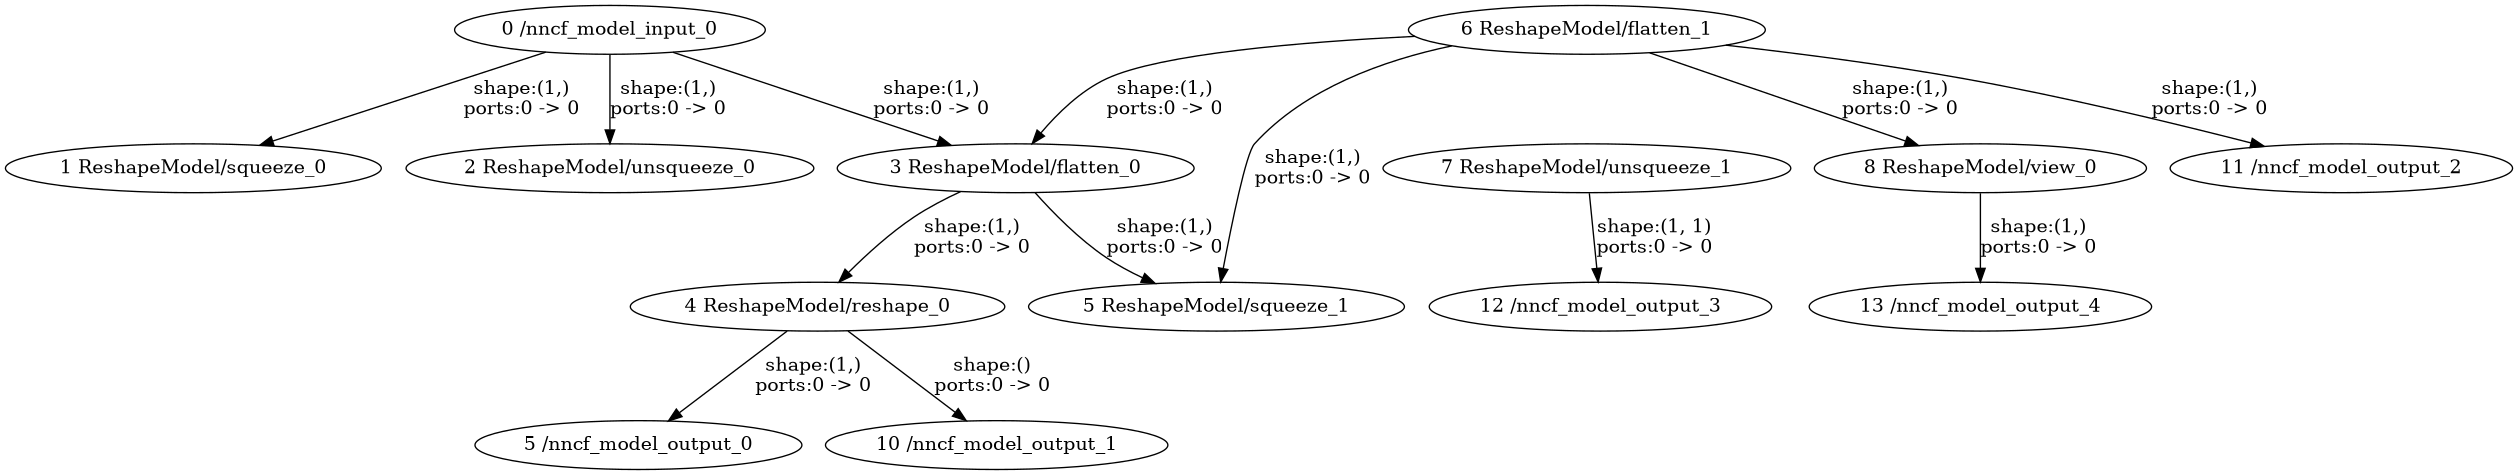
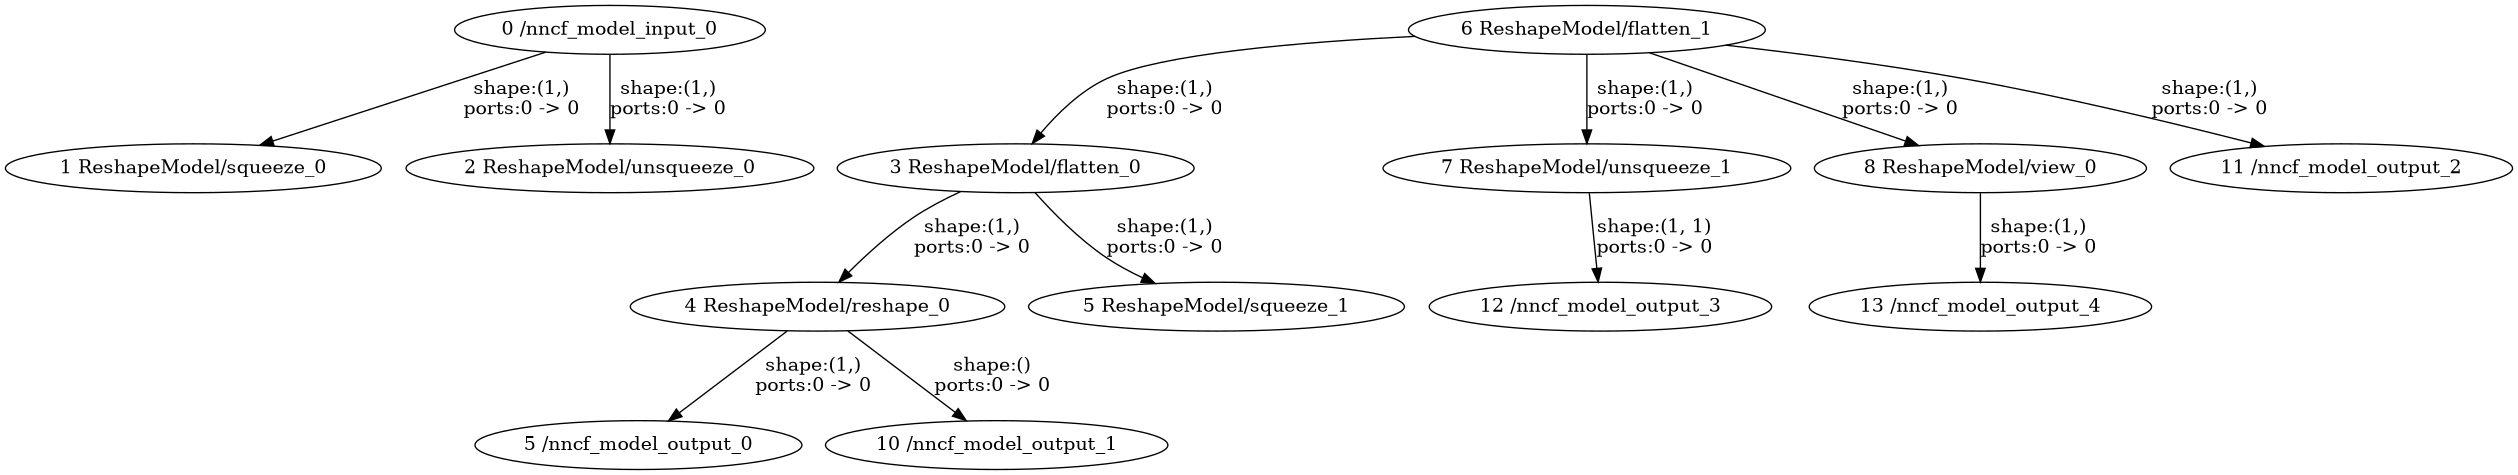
(806, 97) -> none
(1290, 113) -> (1587, 92)
